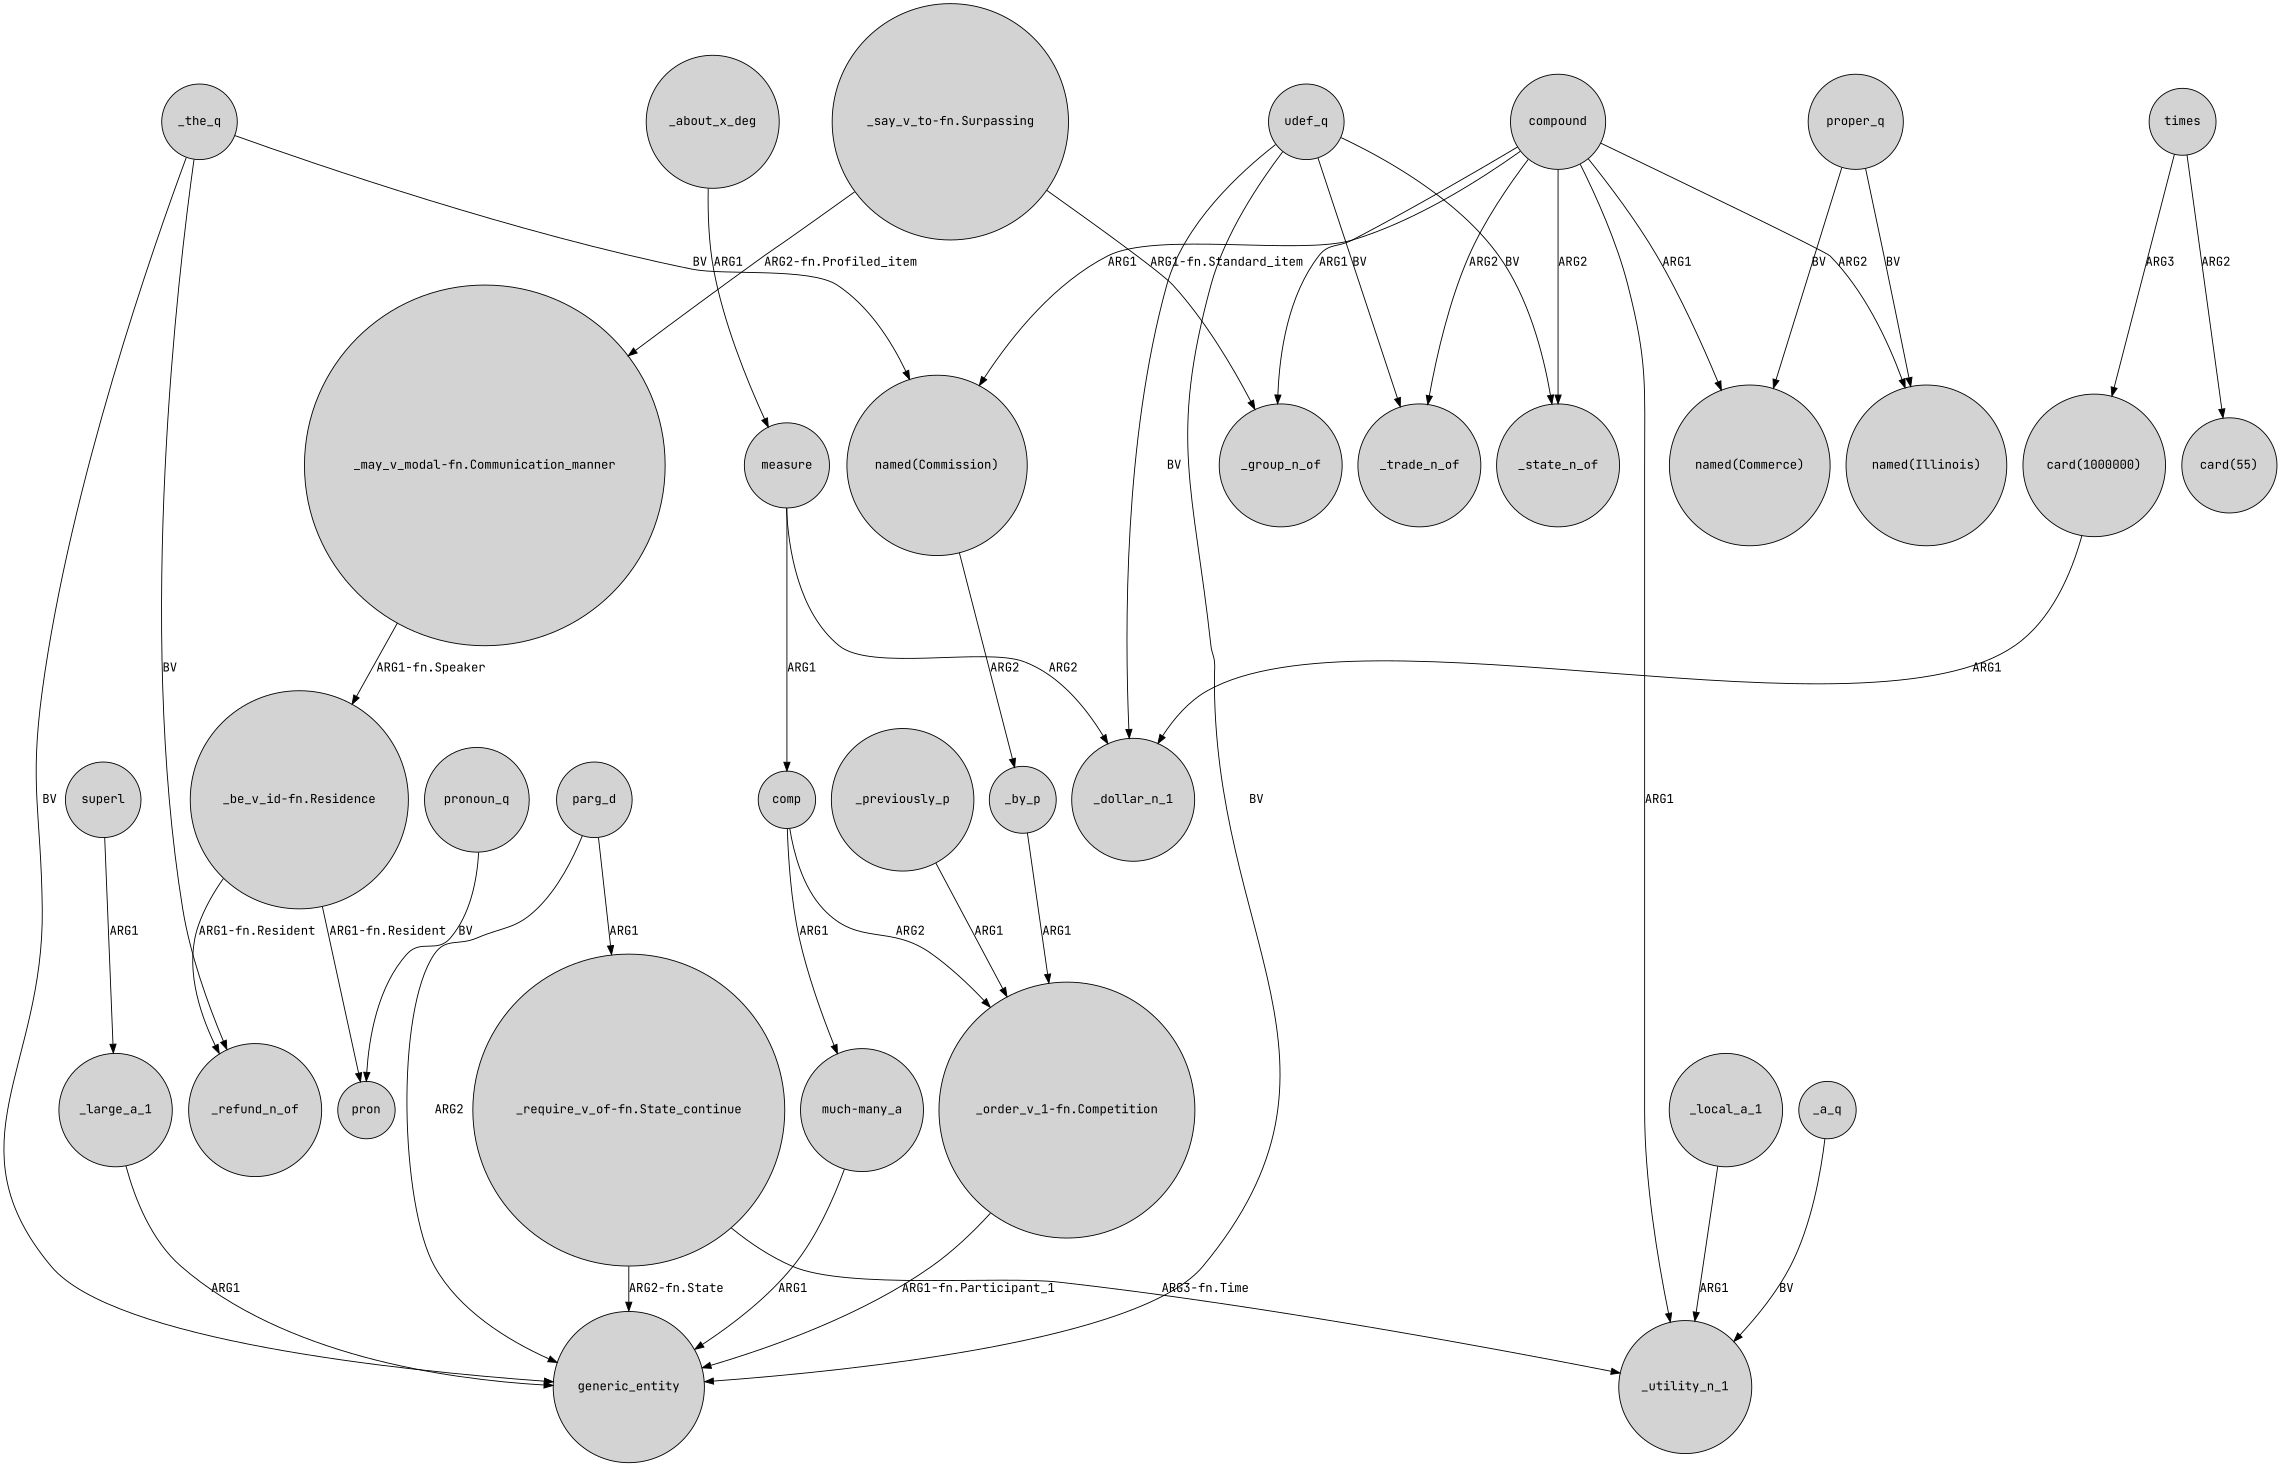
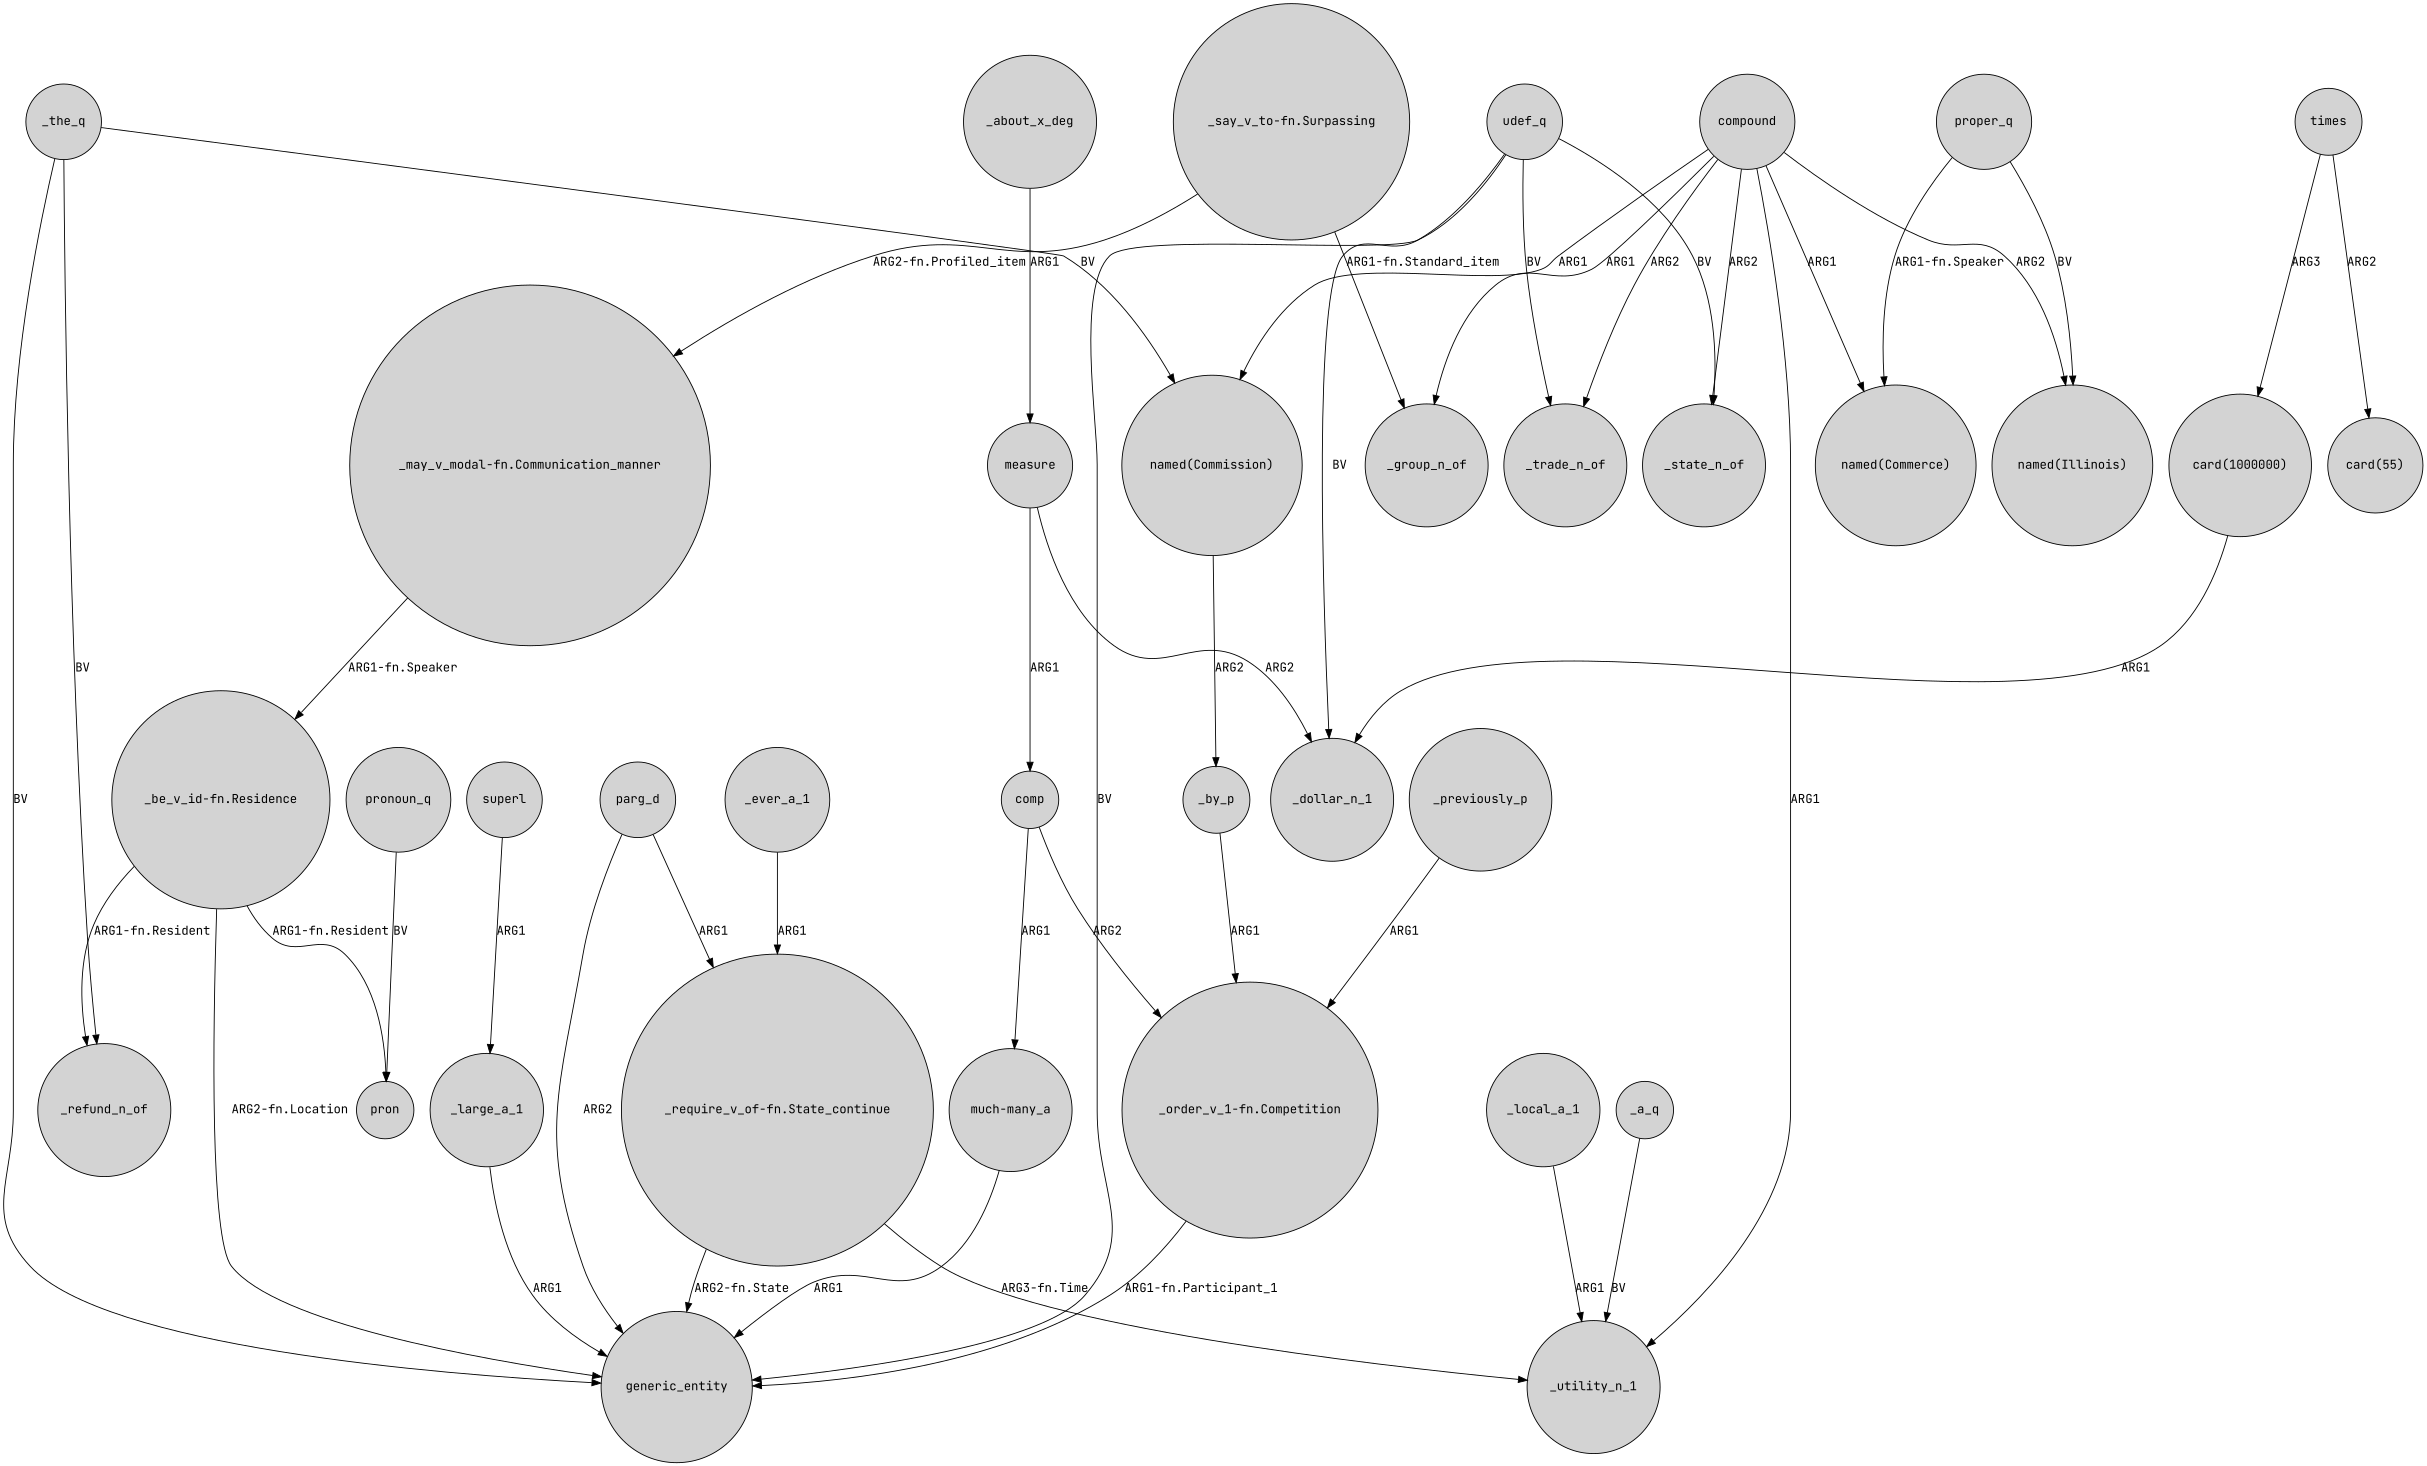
(1819, 263) -> (1950, 263)
none -> (777, 800)
none -> (240, 1274)
